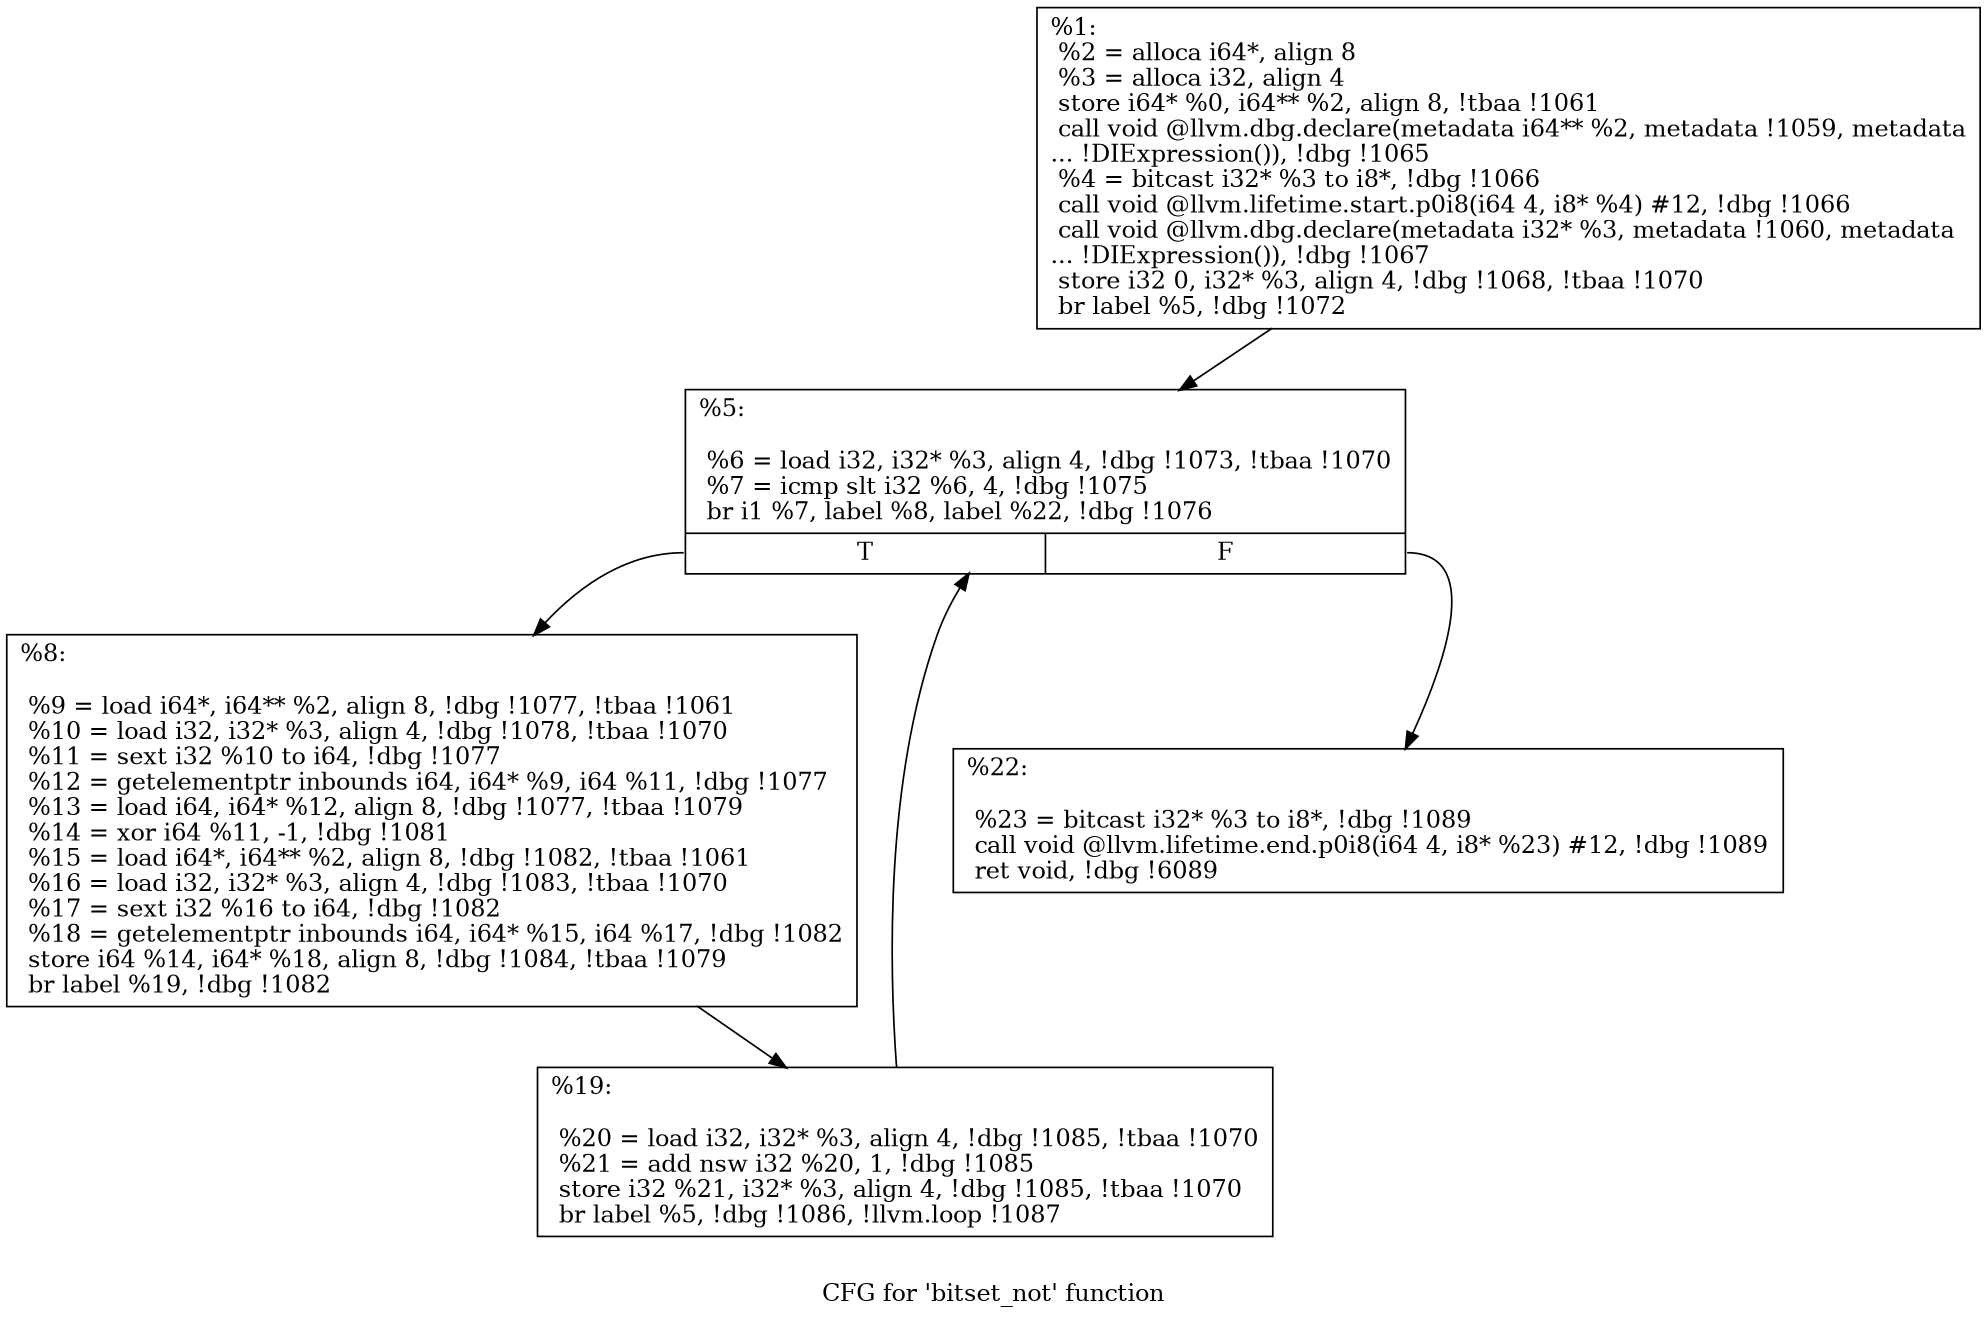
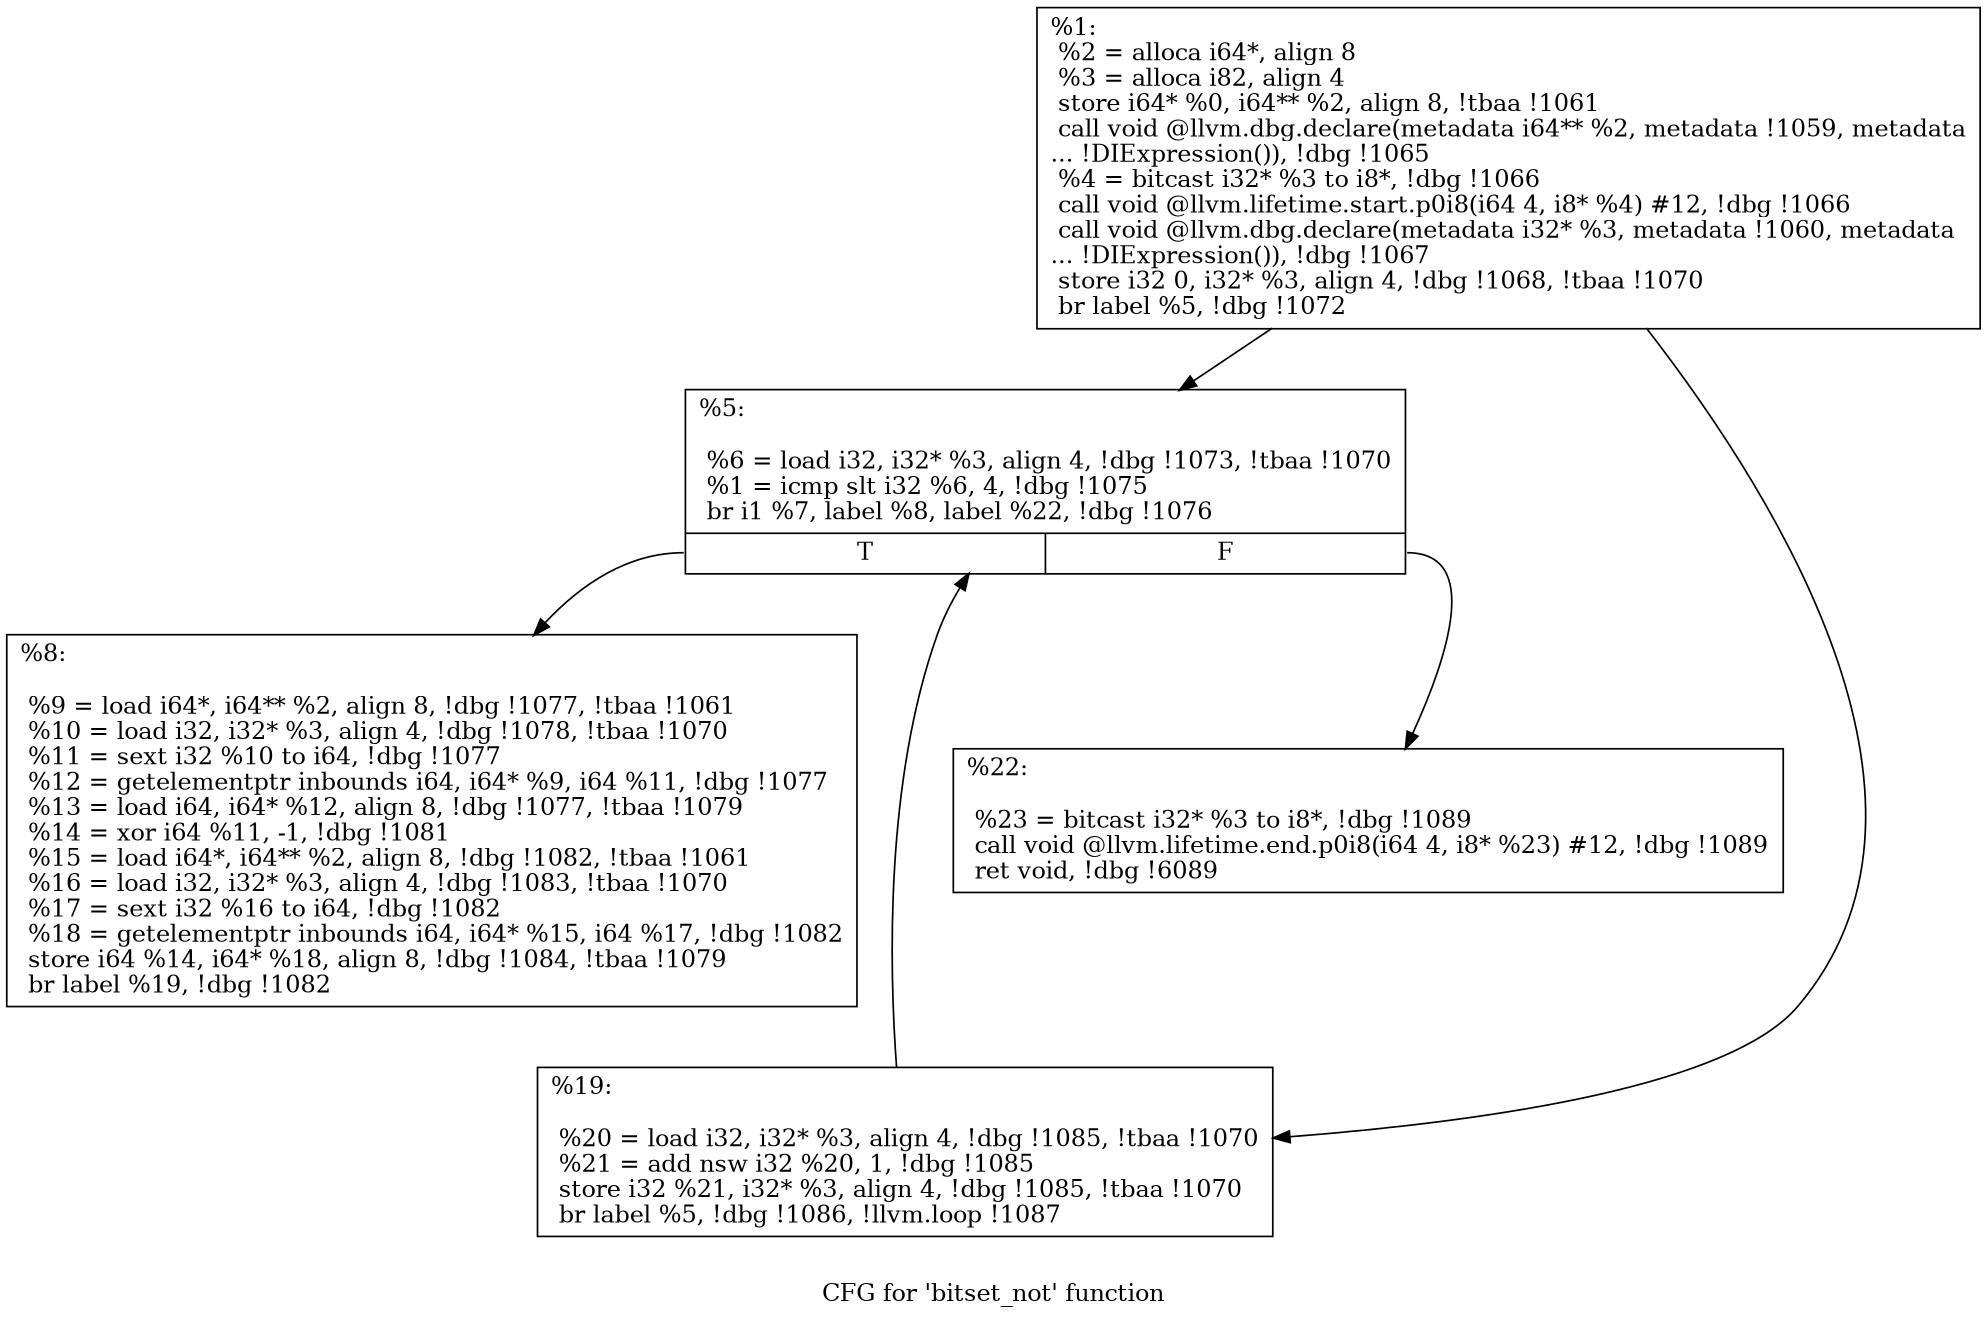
(1198, 79) -> (1198, 79)
(924, 487) -> (924, 487)
(734, 1032) -> (1849, 912)
